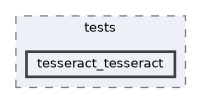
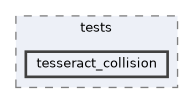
(101, 64) -> (97, 64)
